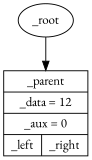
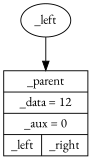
(46, 20) -> (46, 20)
